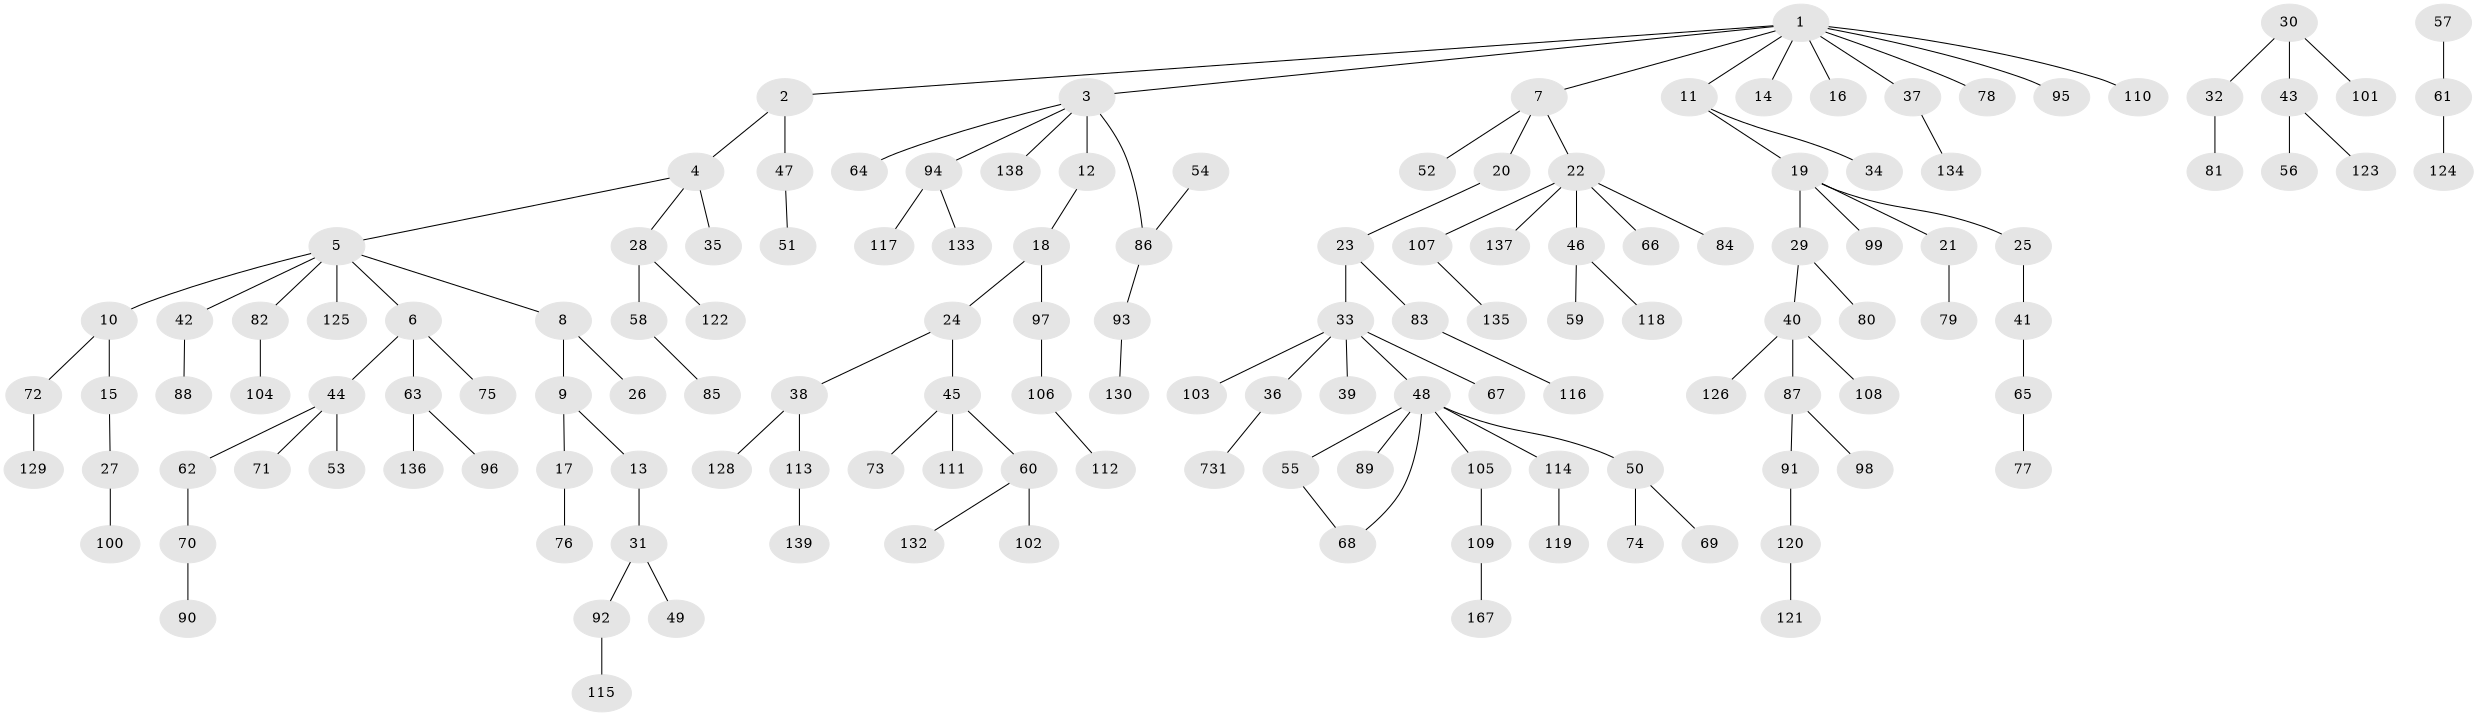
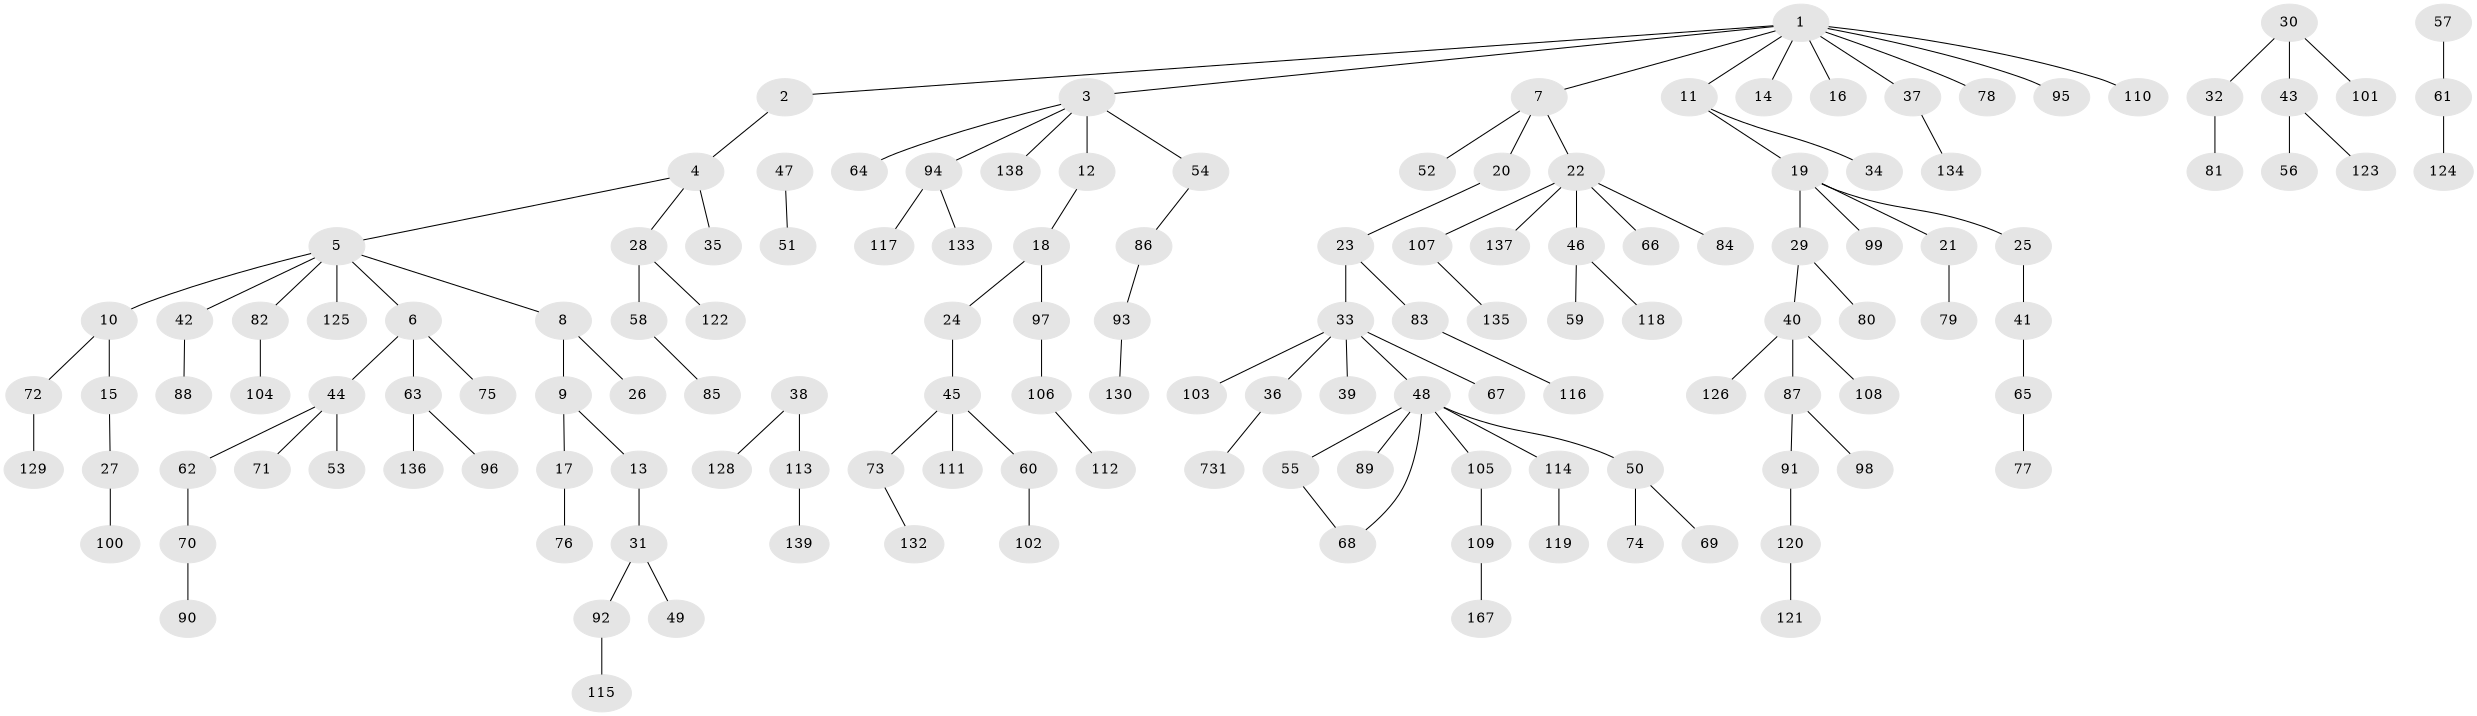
(785, 135) -> none
(1130, 168) -> (1144, 135)
(876, 358) -> none
(972, 507) -> (895, 507)
